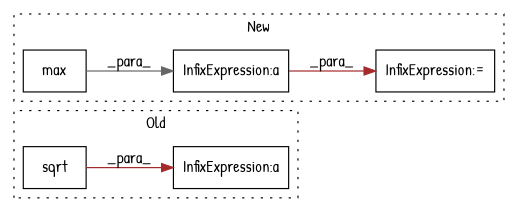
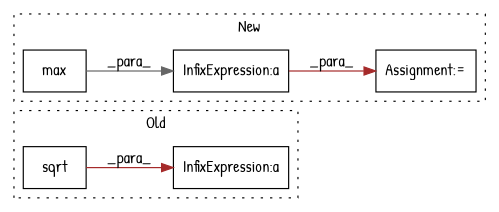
(435, 71) -> (426, 71)
